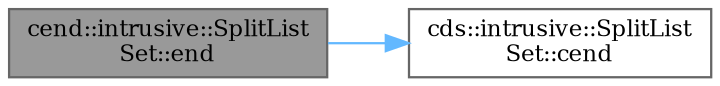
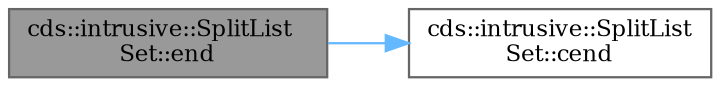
(168, 43) -> (168, 43)
